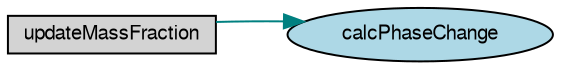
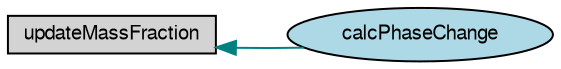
(250, 21) -> (270, 48)
